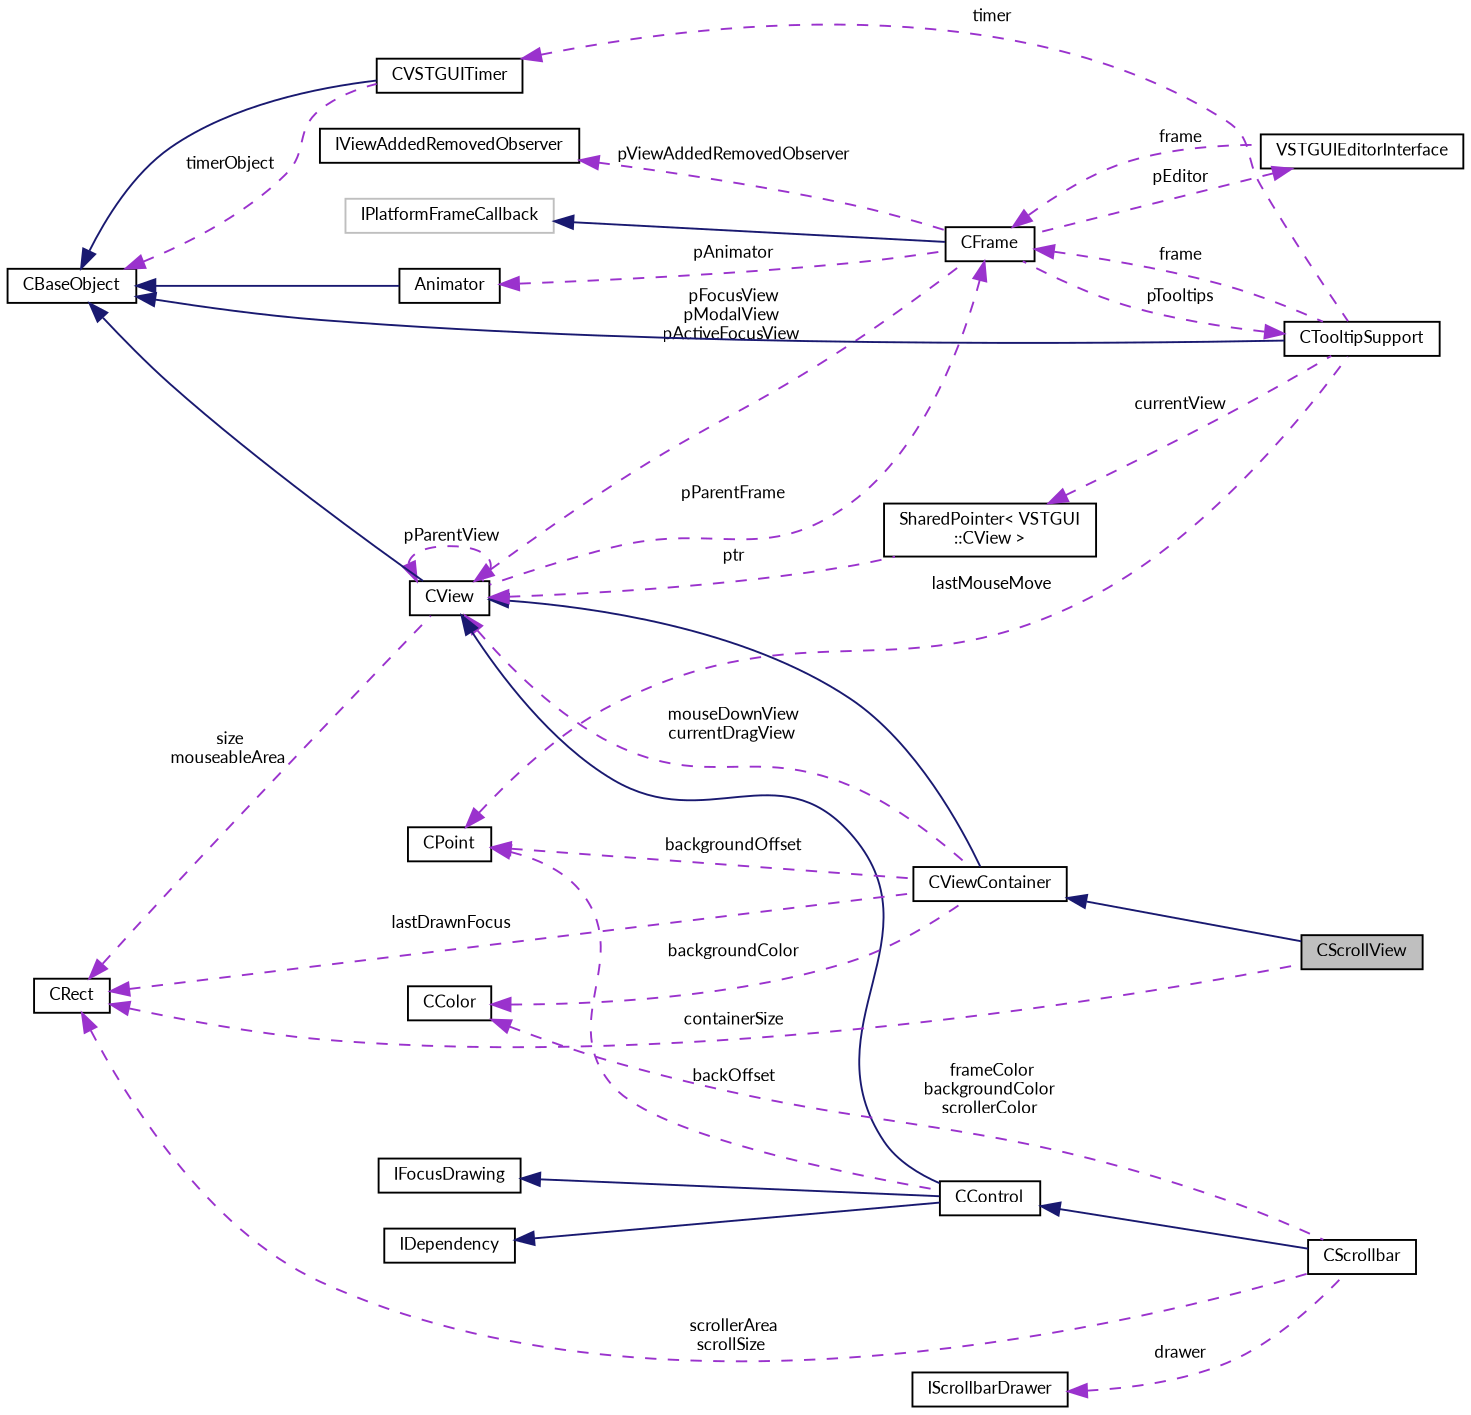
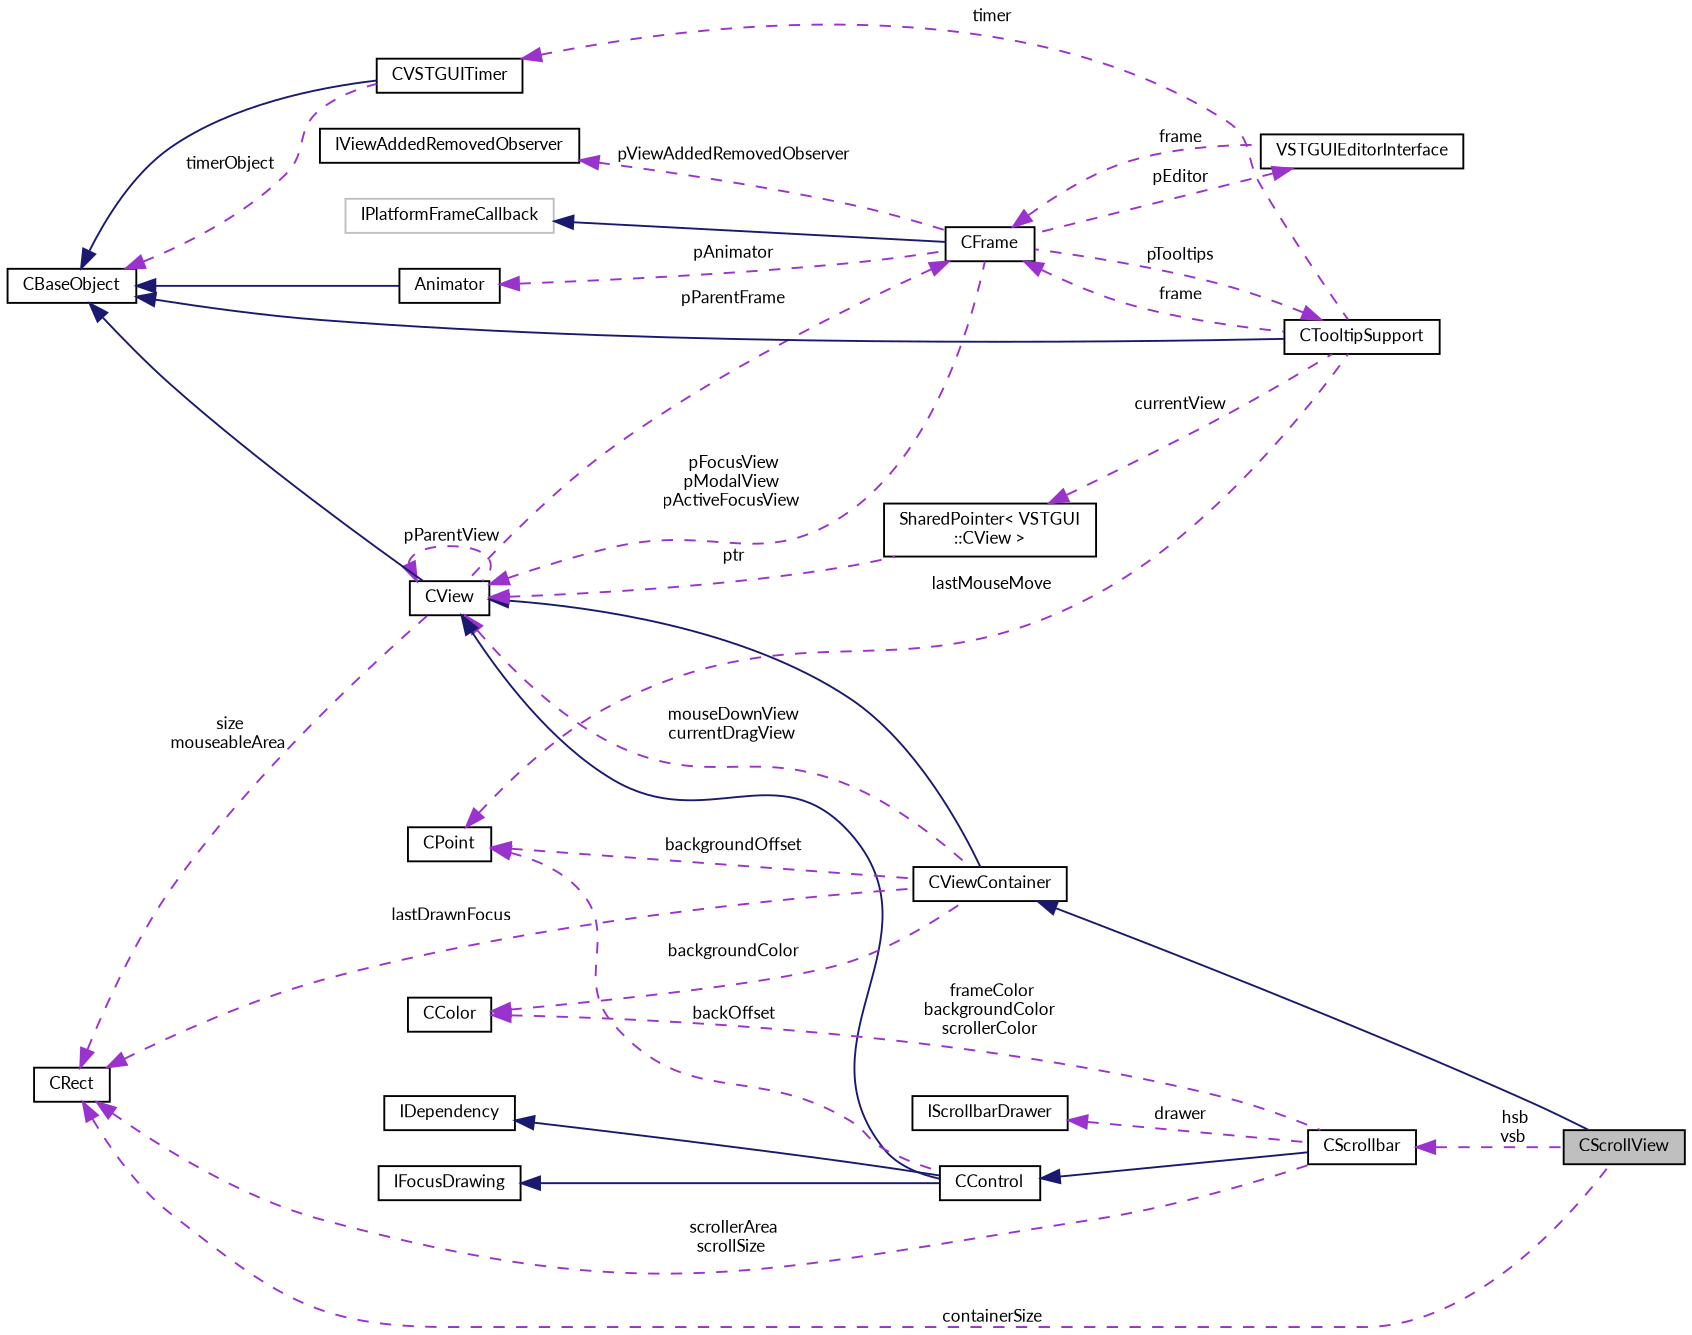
none -> (1499, 1147)
